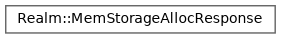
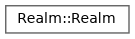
(140, 19) -> (67, 19)
